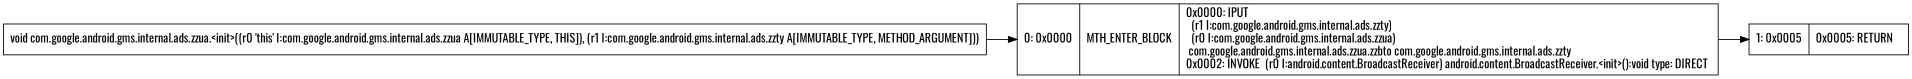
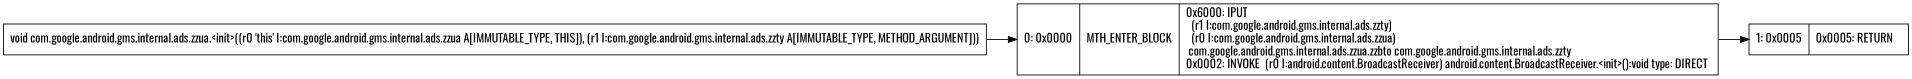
(1220, 13) -> (1220, 13)
